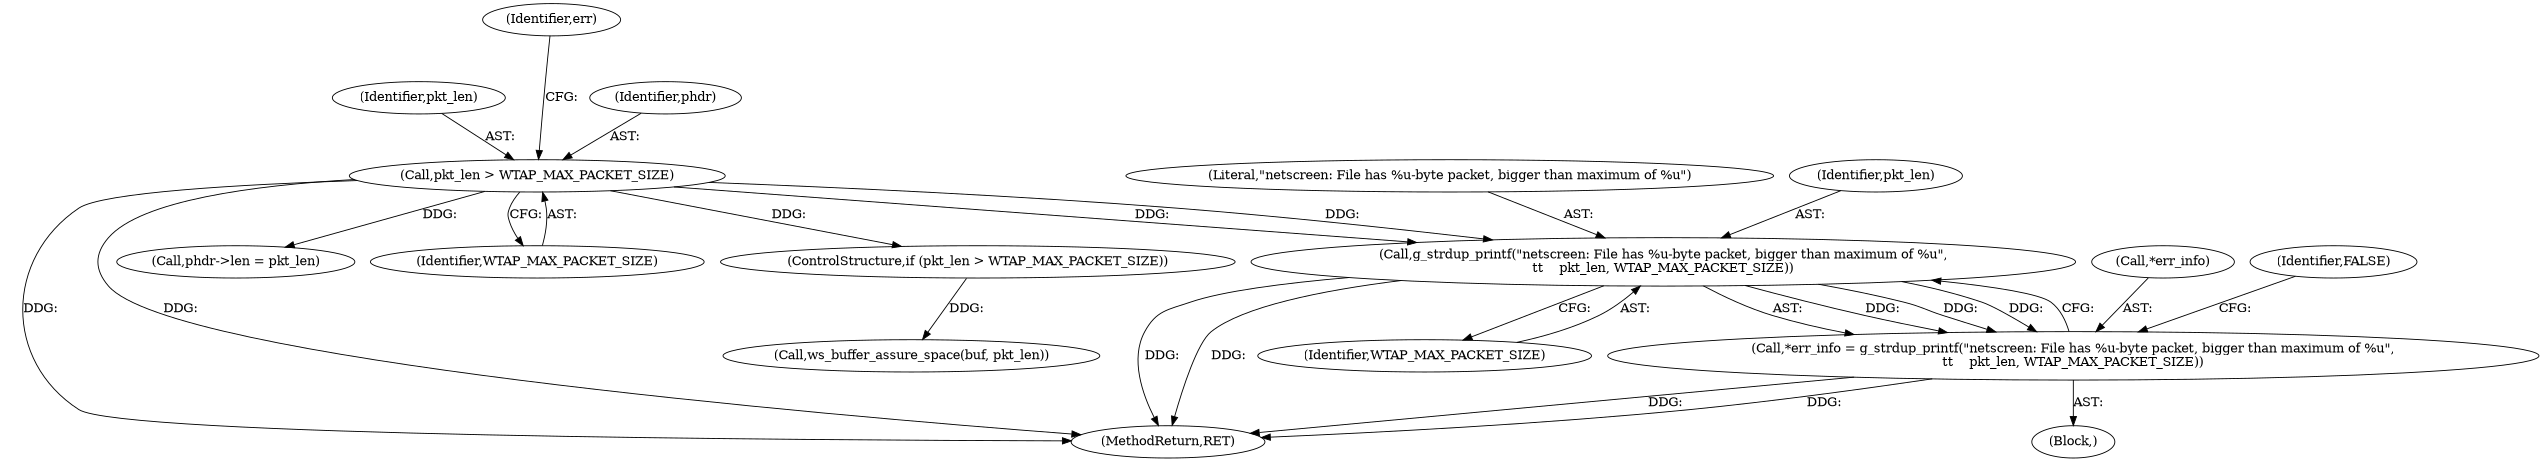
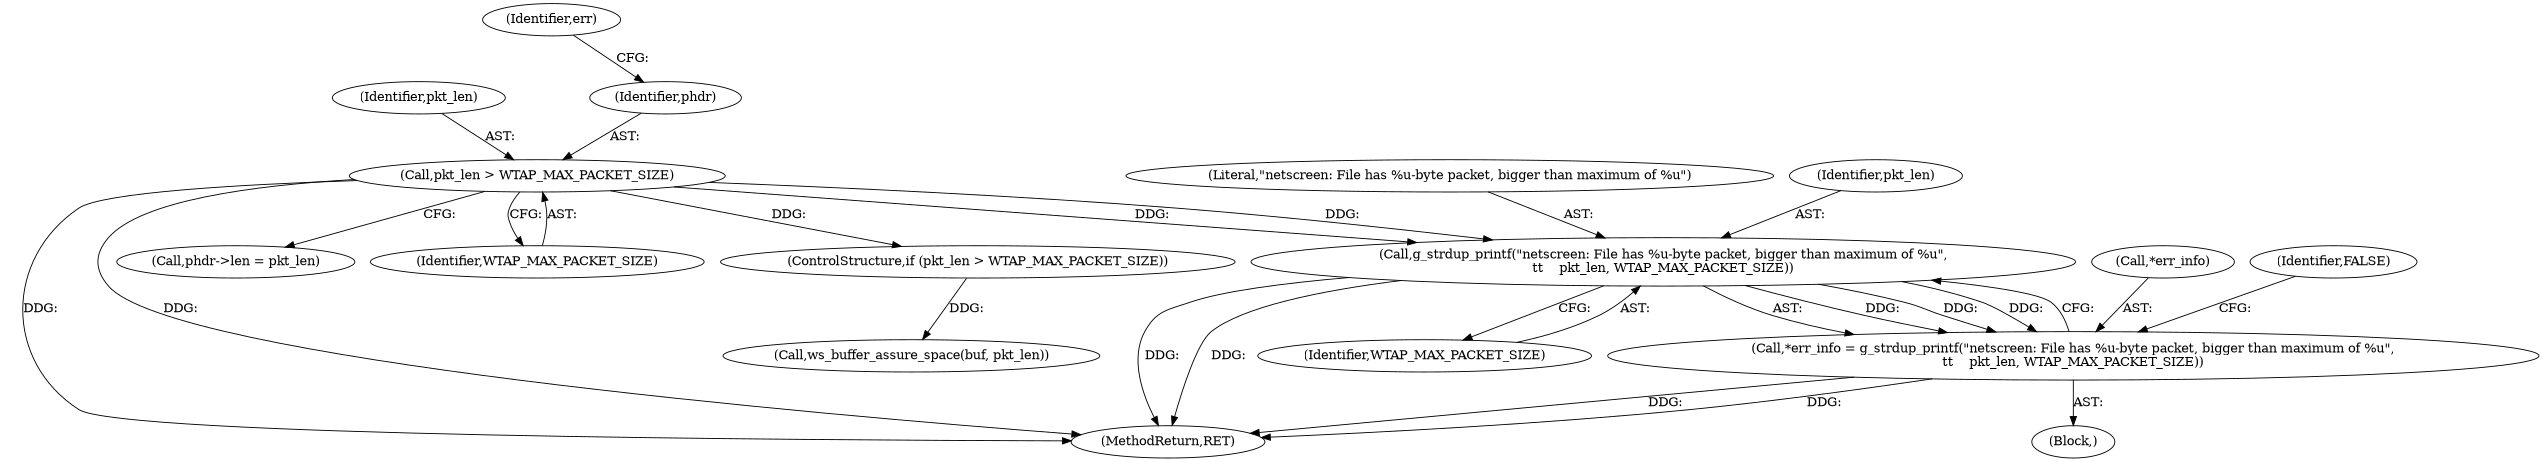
(544, 93) -> (605, 56)
(442, 215) -> (442, 215)
